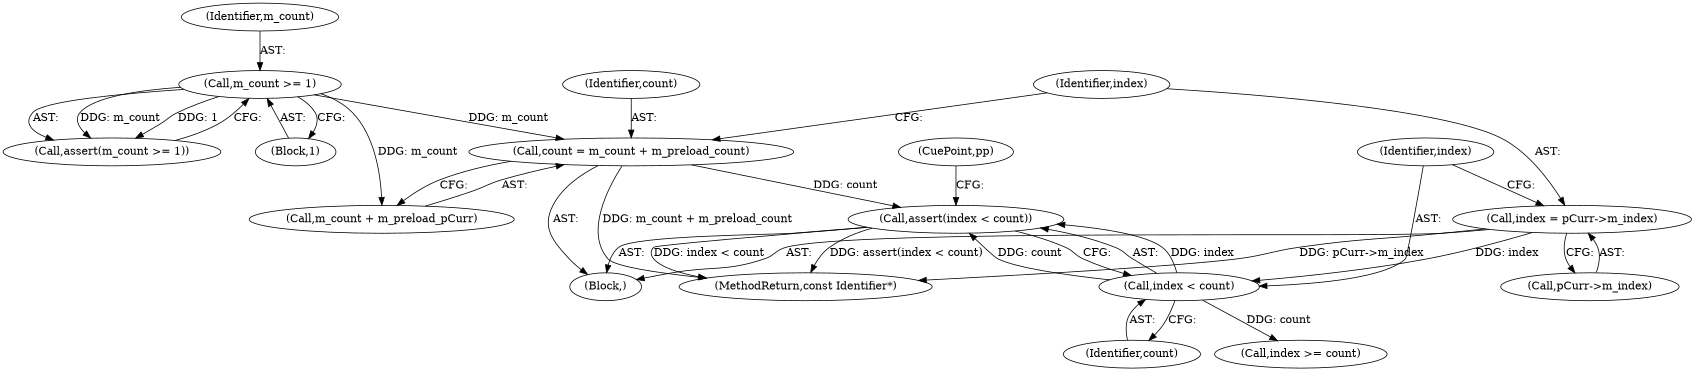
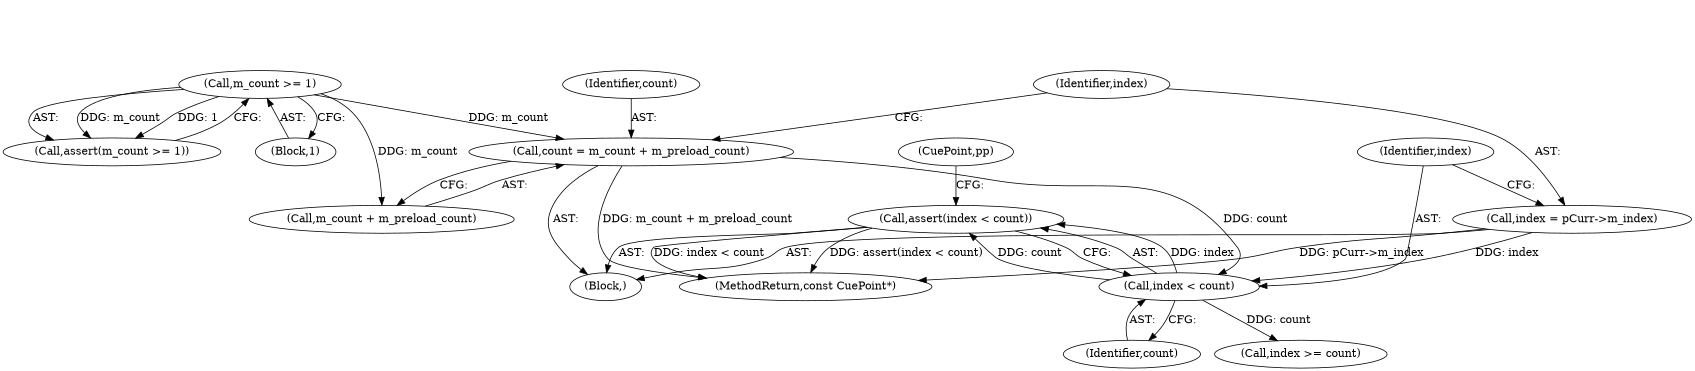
(260, 17) -> none
(792, 185) -> (1033, 185)
(382, 219) -> (382, 219)
(806, 287) -> (806, 287)
(1590, 287) -> none
